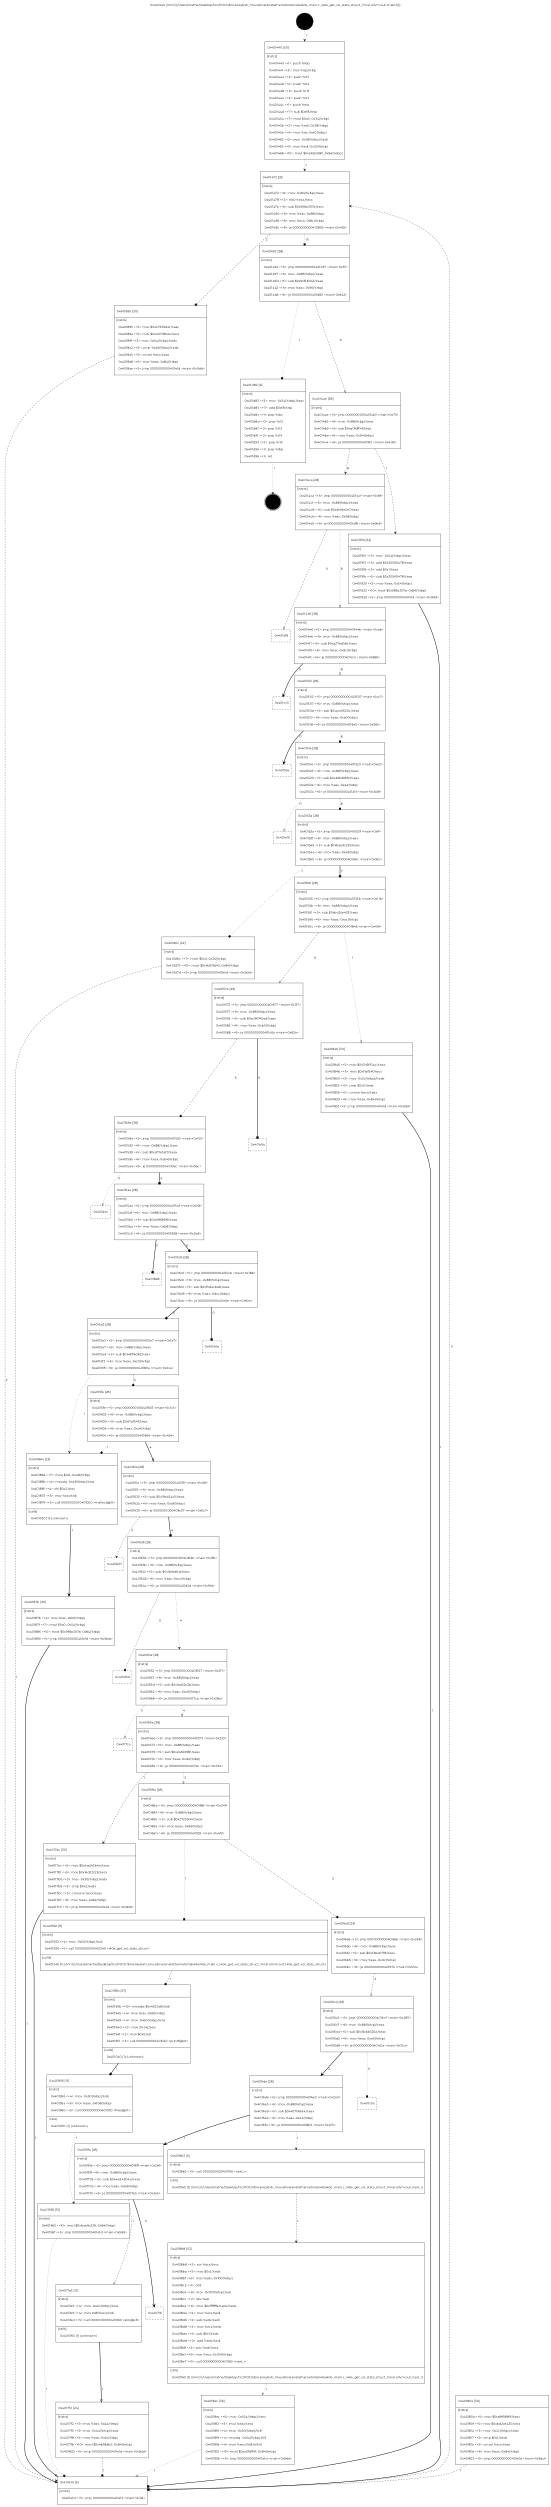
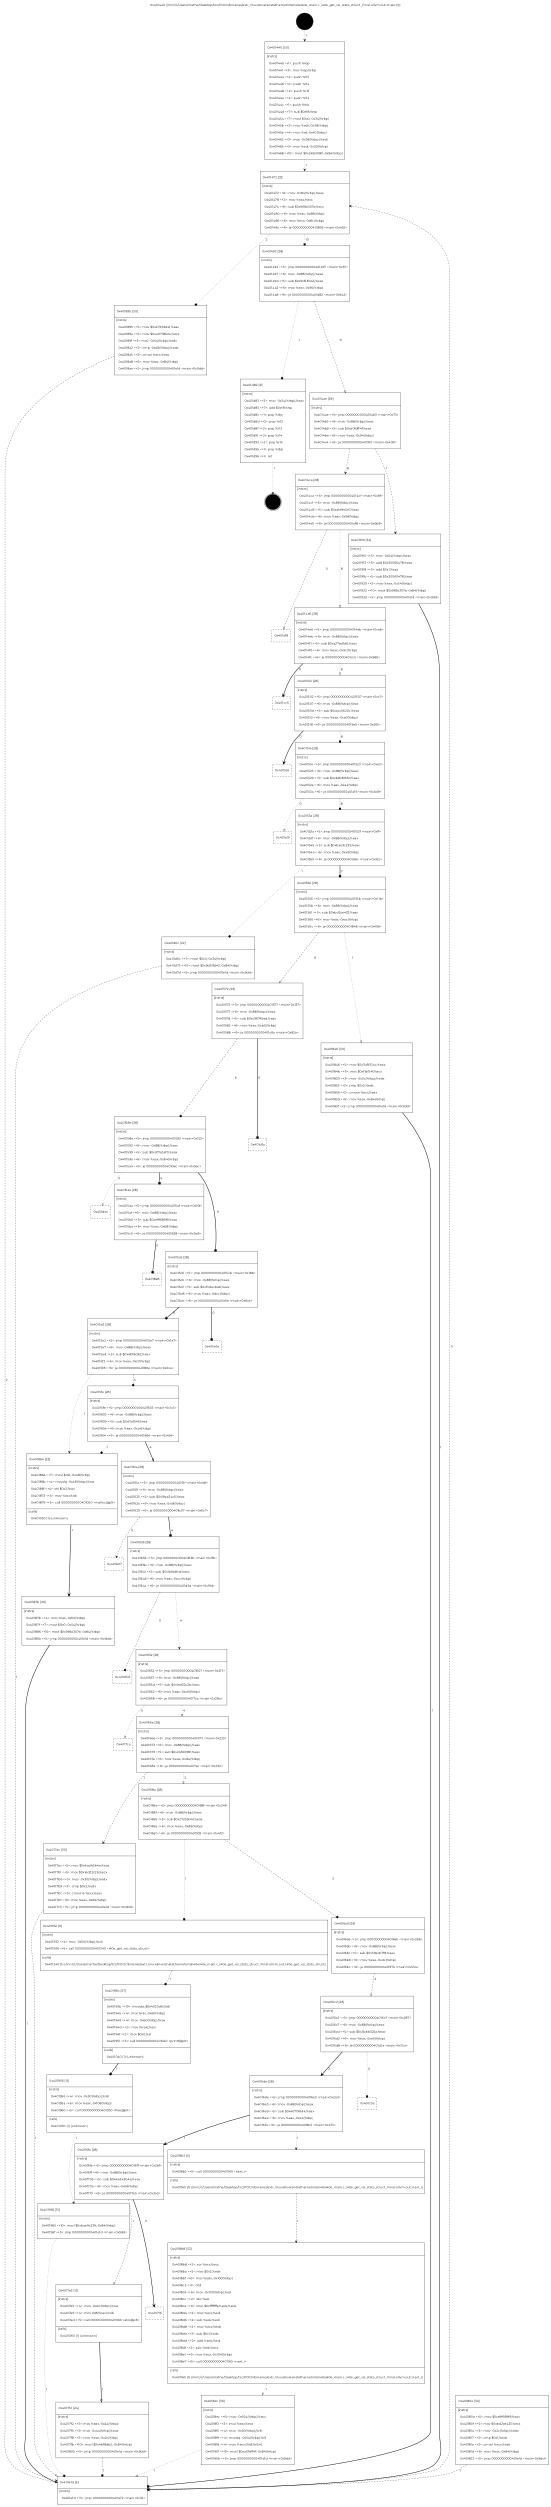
(233, 268) -> (233, 268)
(185, 1245) -> (214, 1209)
(34, 2195) -> (34, 2195)
